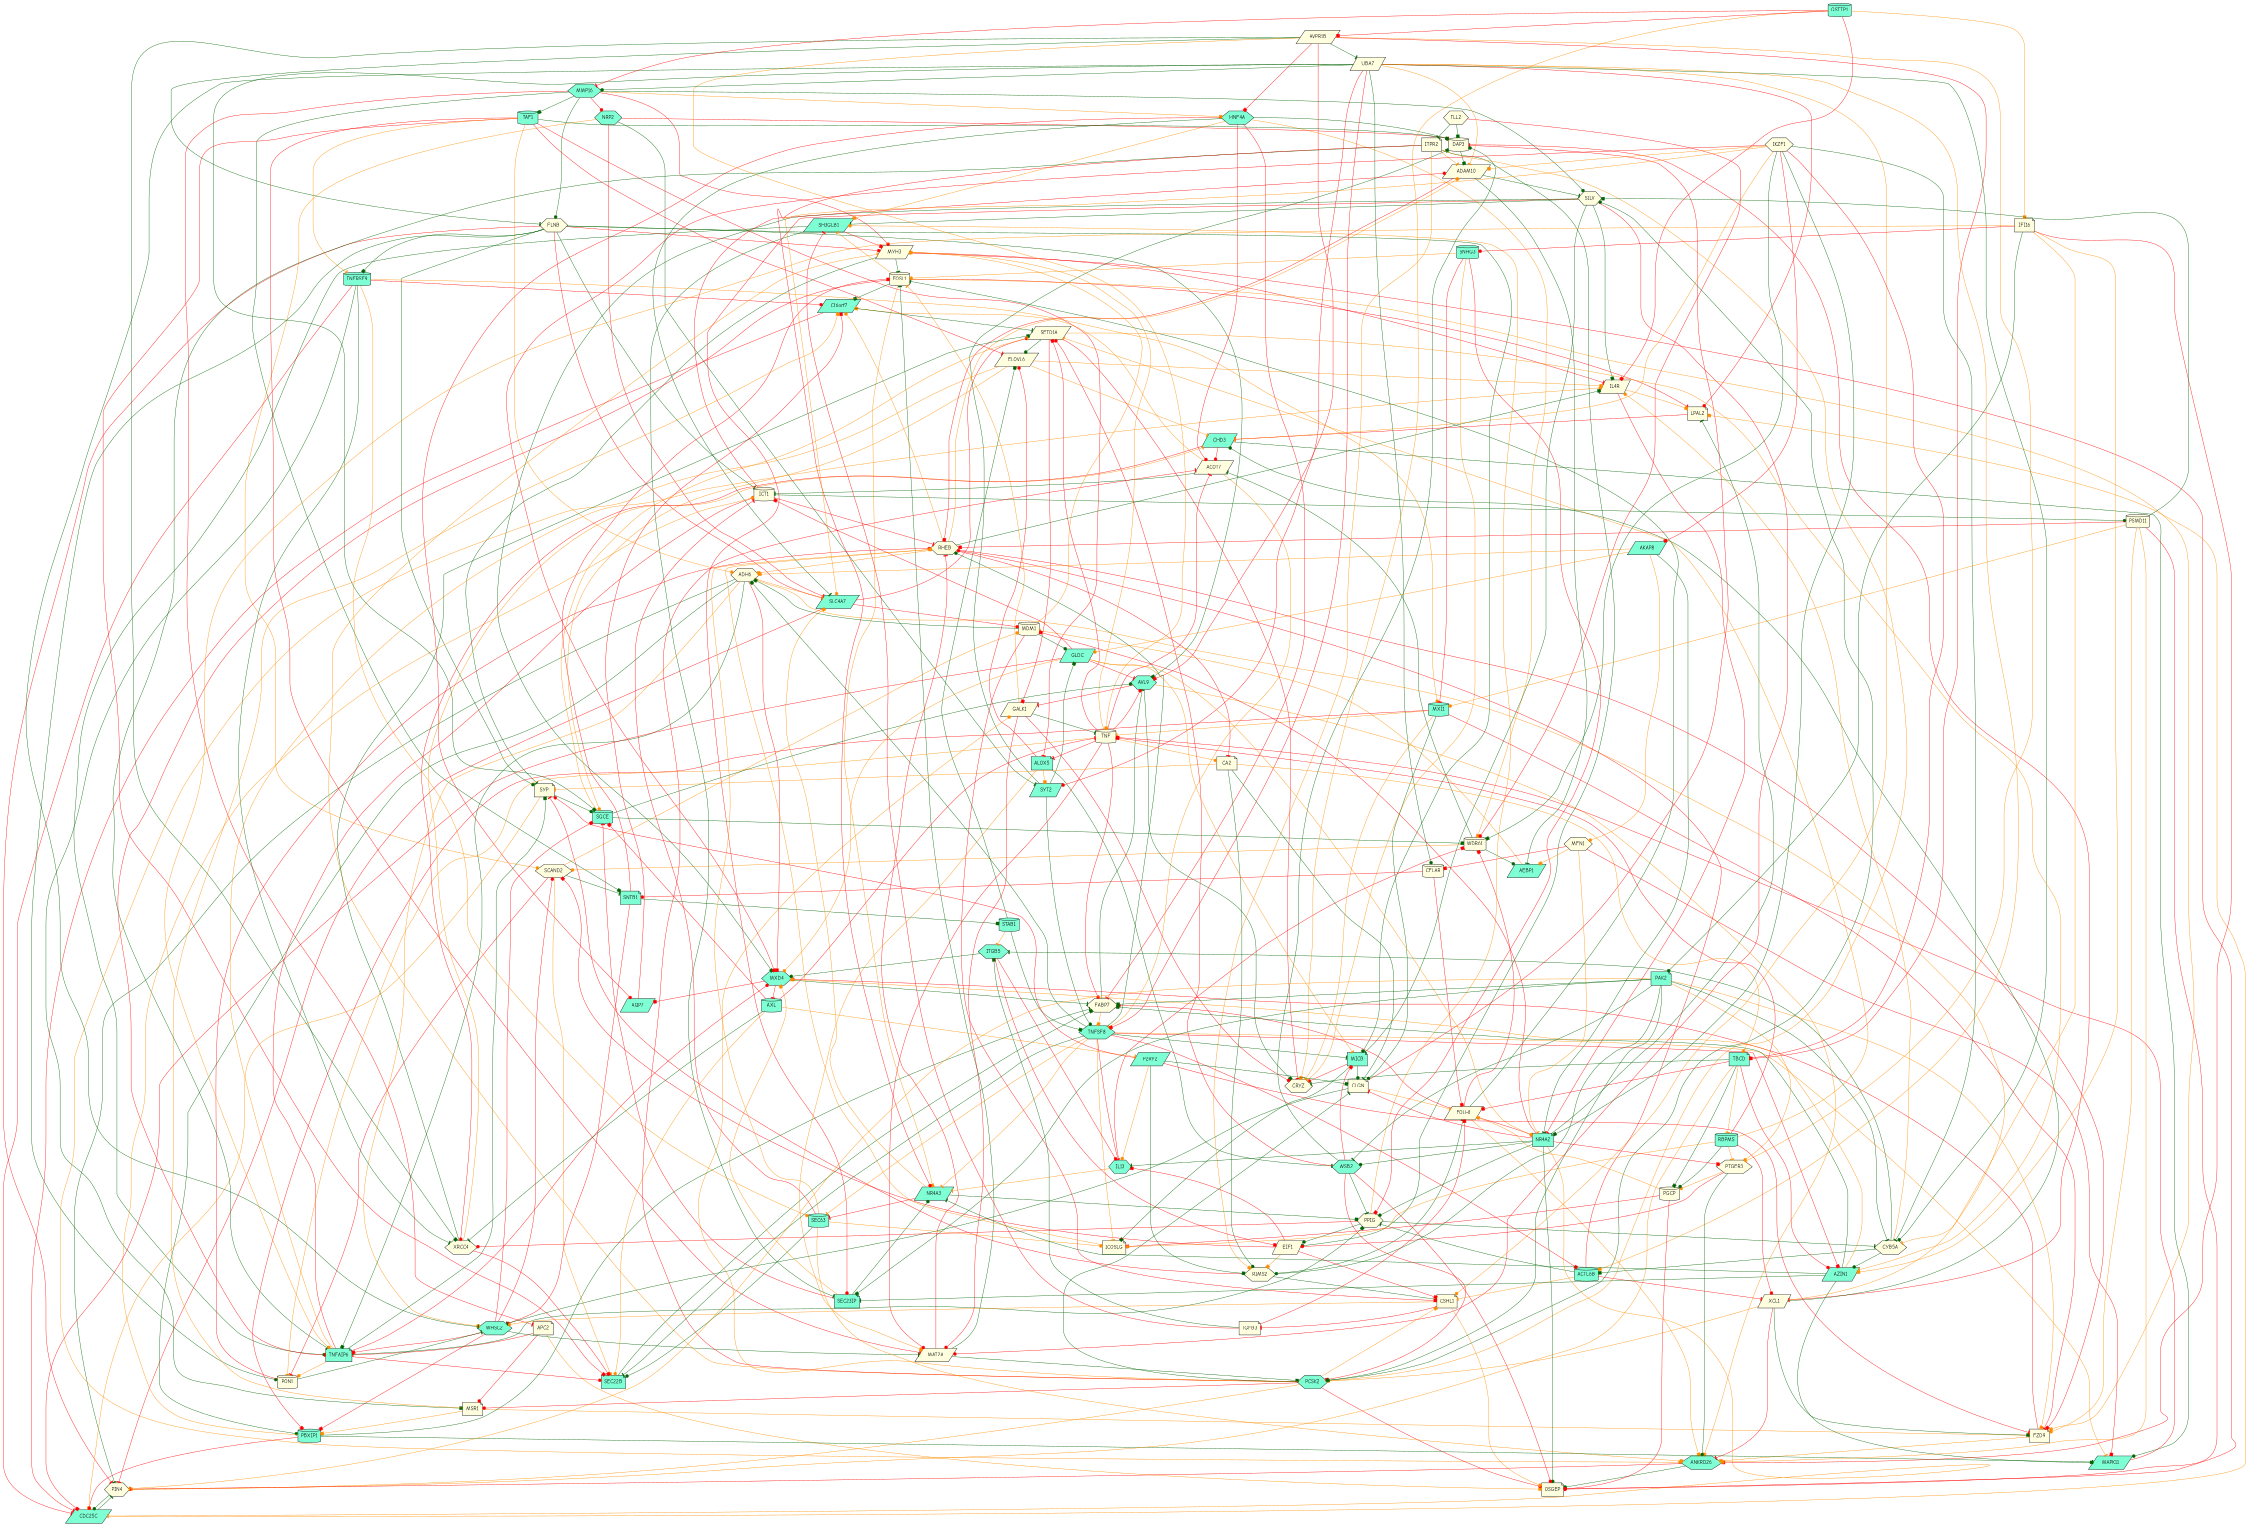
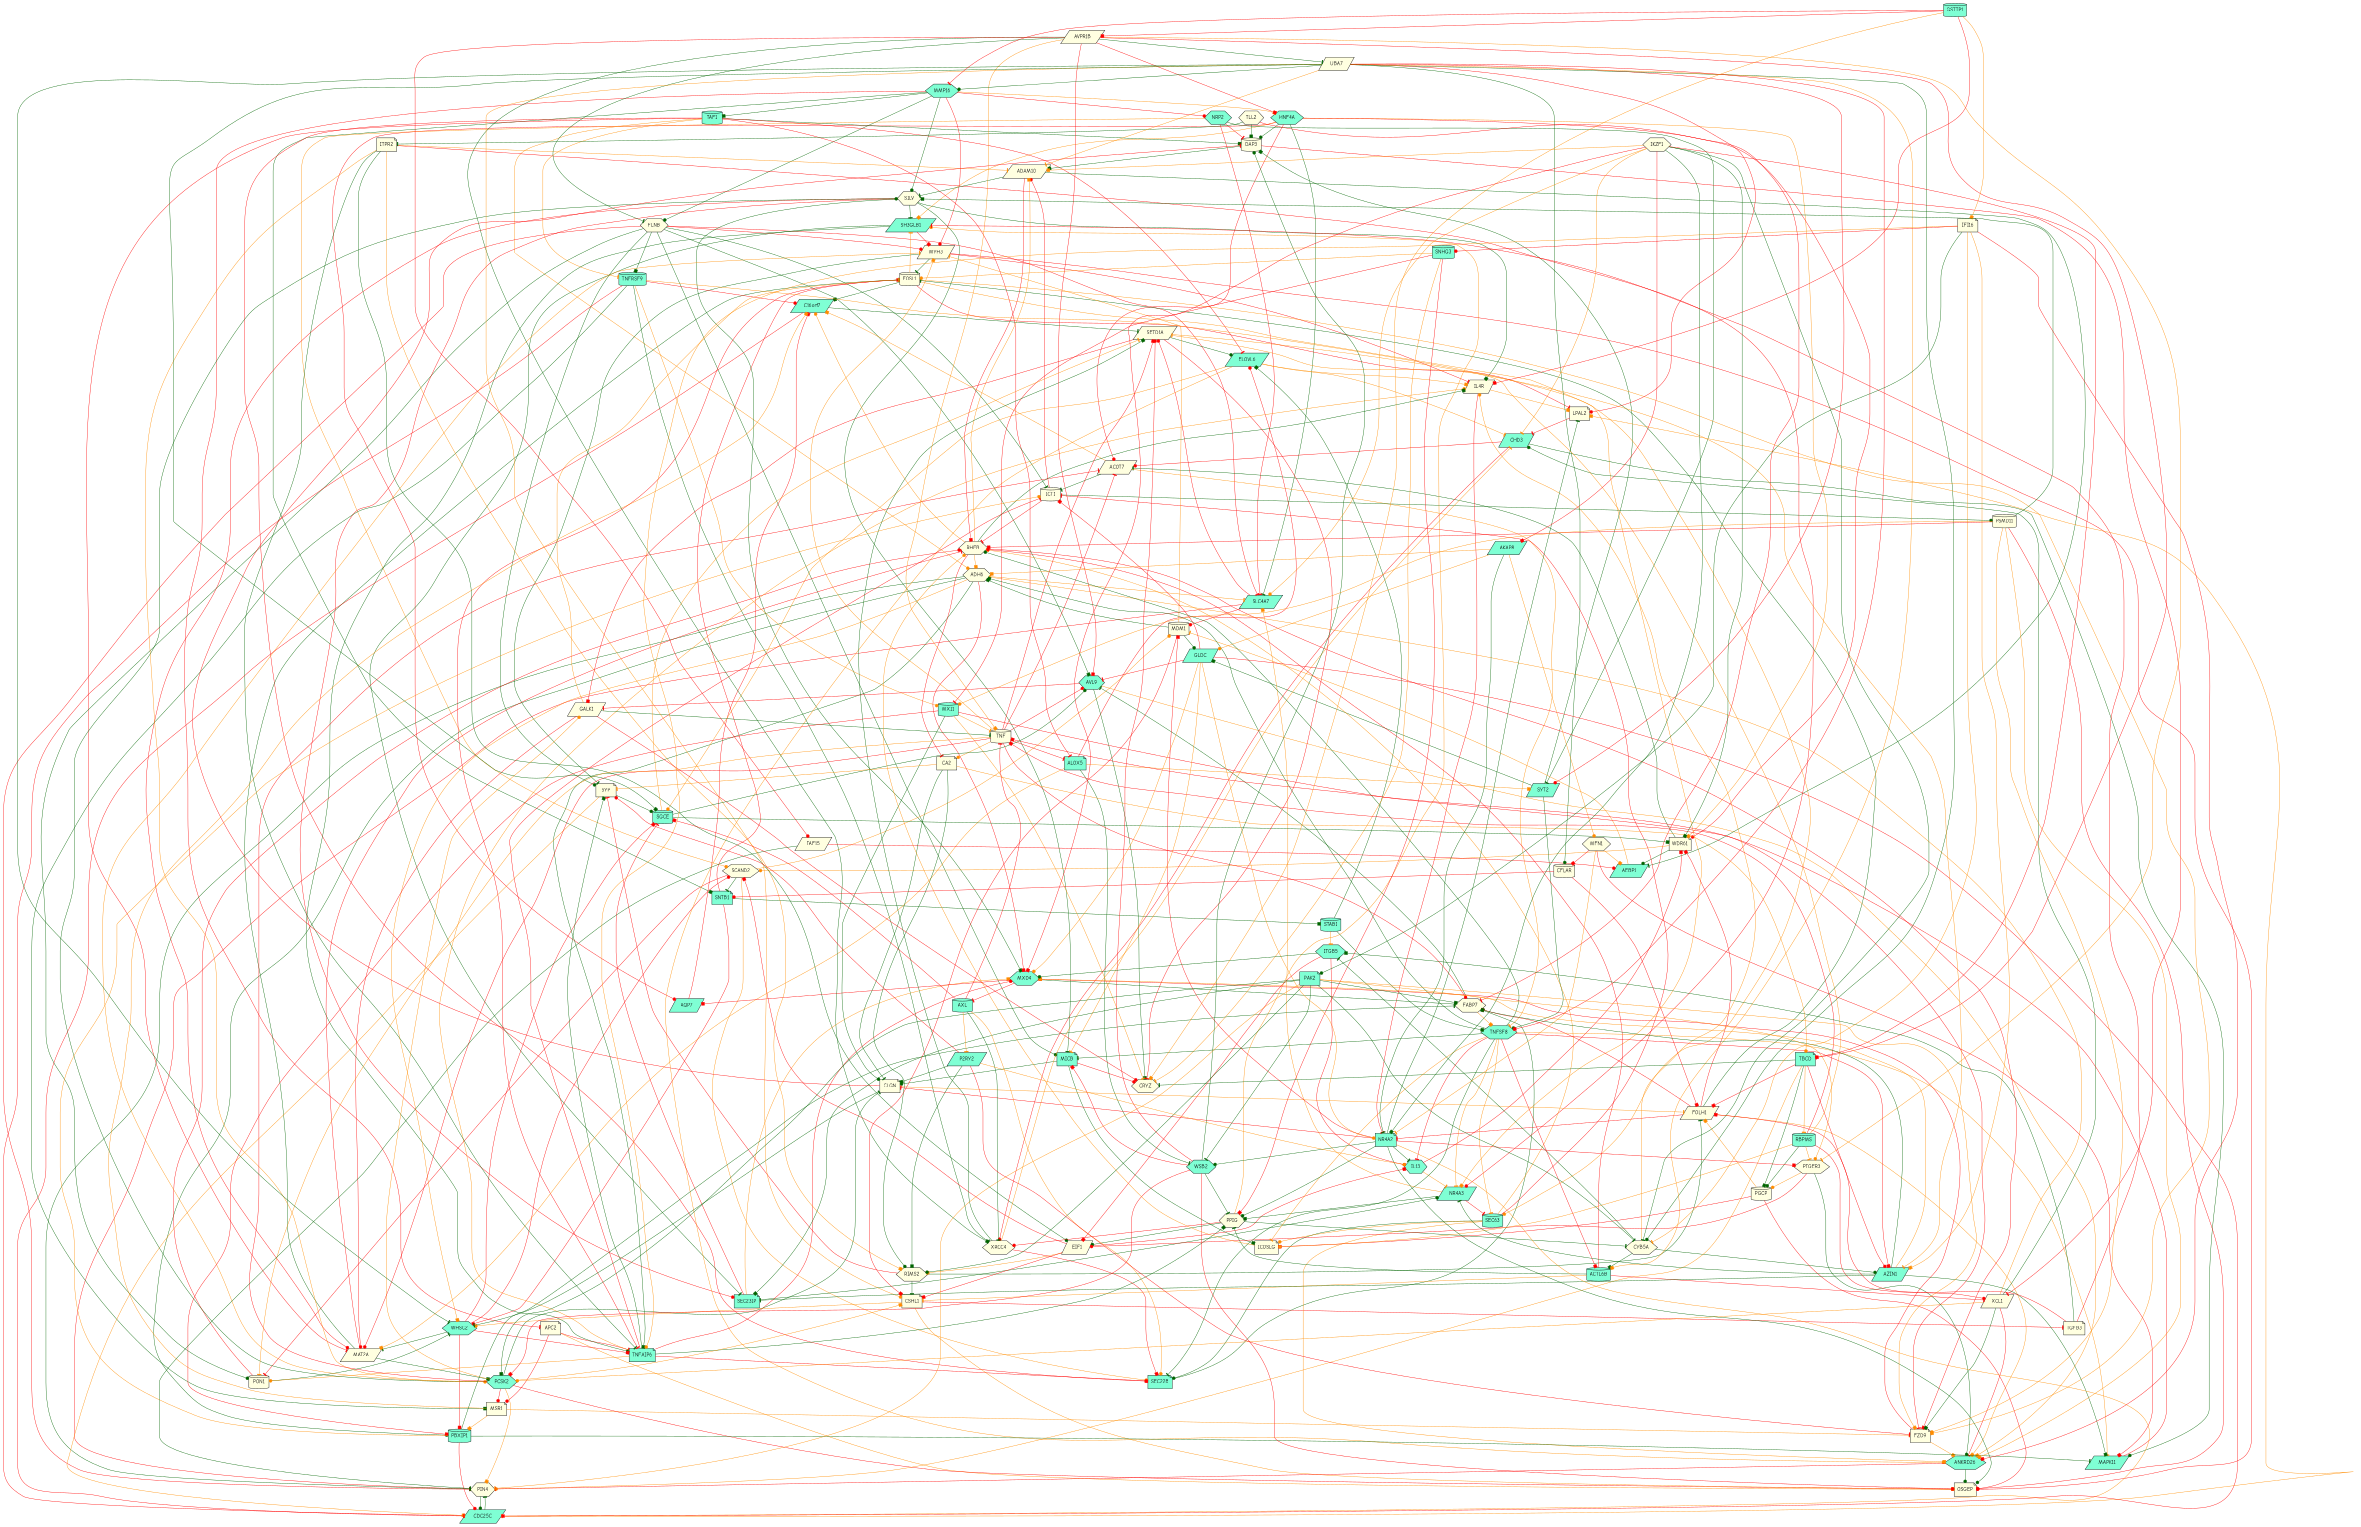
(1017, 360) -> (1247, 360)
none -> (813, 844)
(1475, 844) -> (1680, 844)
